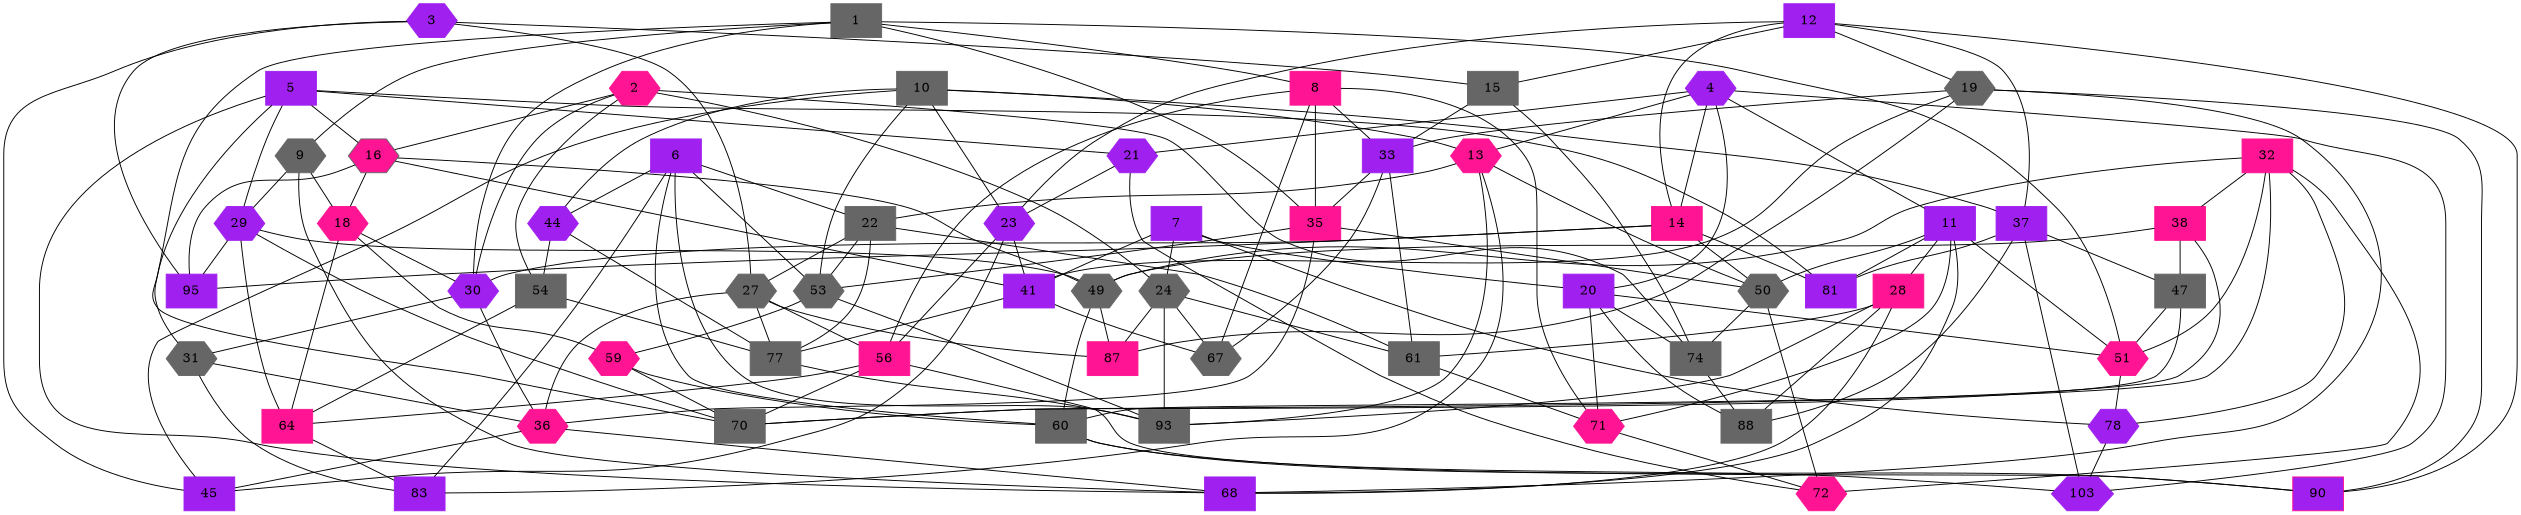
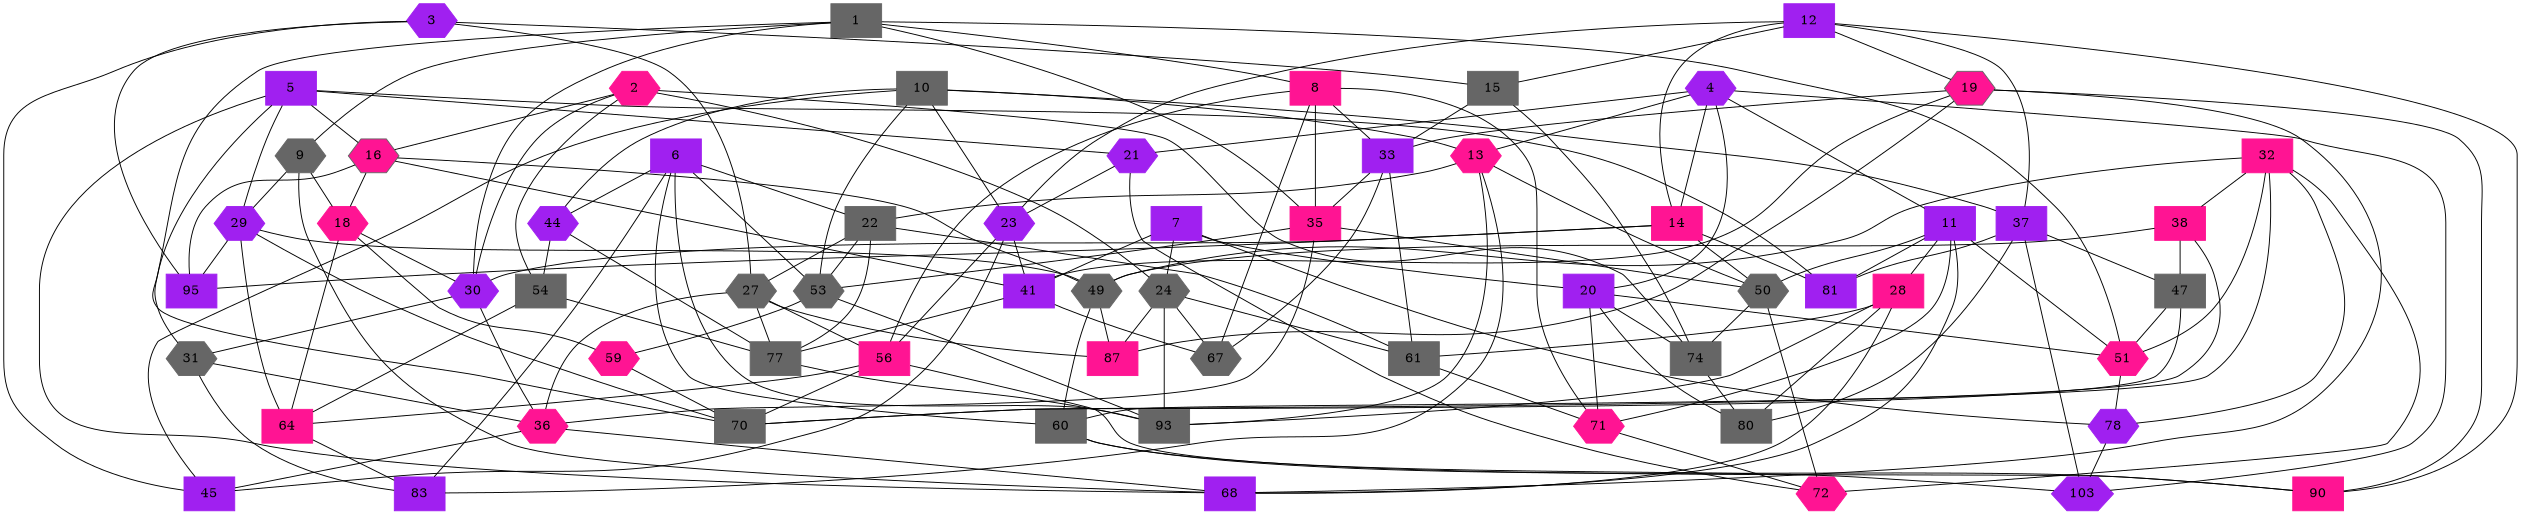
(1970, 88) -> (1970, 88)
(832, 408) -> none
(1746, 426) -> (1746, 426)
(2318, 494) -> (2318, 494)
